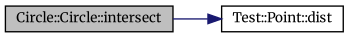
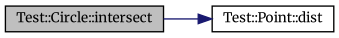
(89, 19) -> (84, 19)
